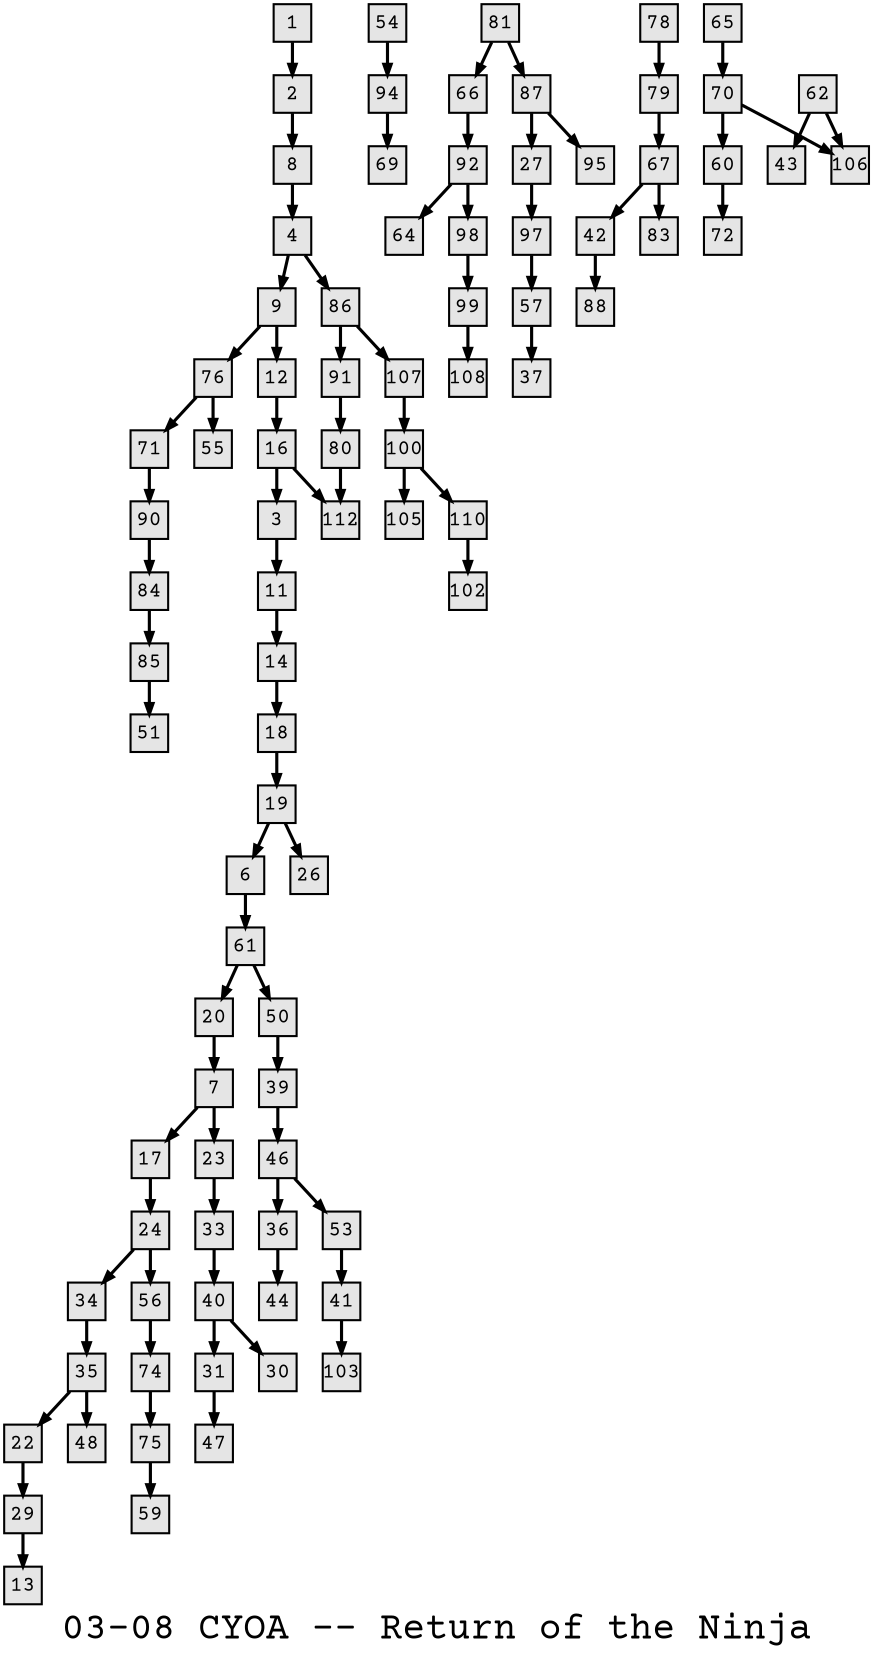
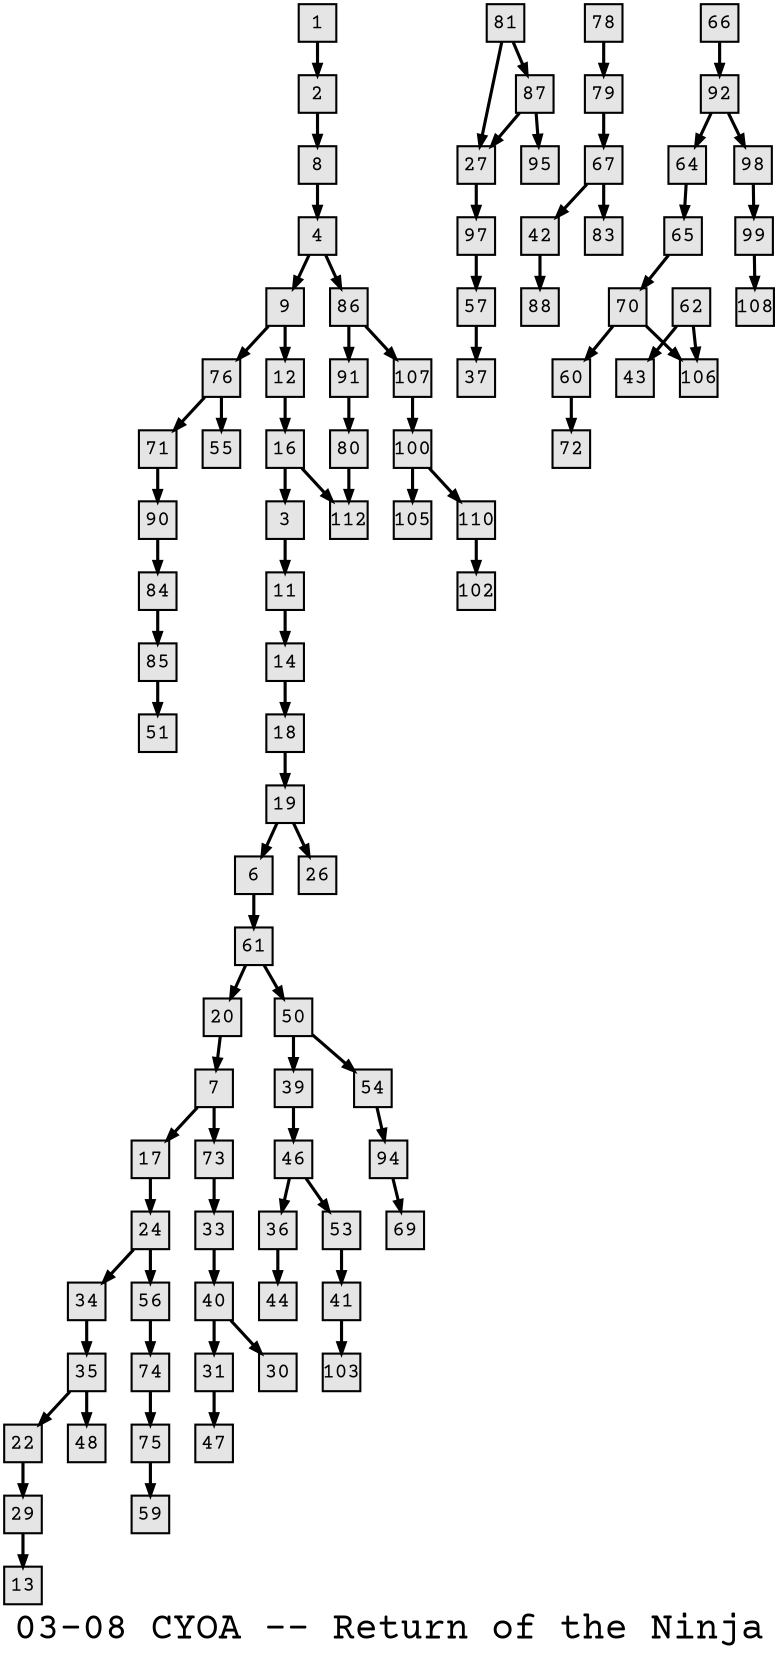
(486, 54) -> (492, 89)
none -> (685, 195)
none -> (329, 1049)
(214, 1159) -> (214, 1159)
